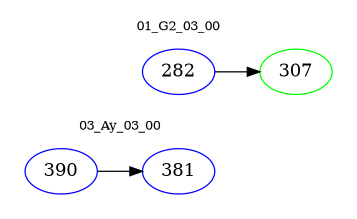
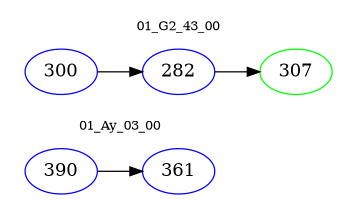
(179, 27) -> (179, 27)
none -> (61, 72)
(120, 127) -> (120, 127)
(179, 171) -> (179, 171)
